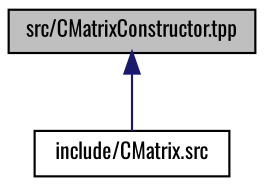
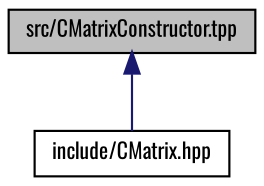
(132, 154) -> (132, 154)
